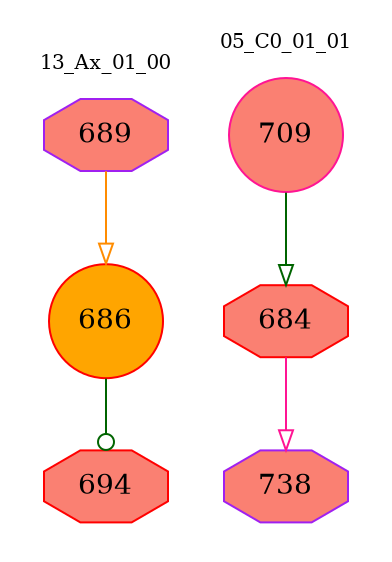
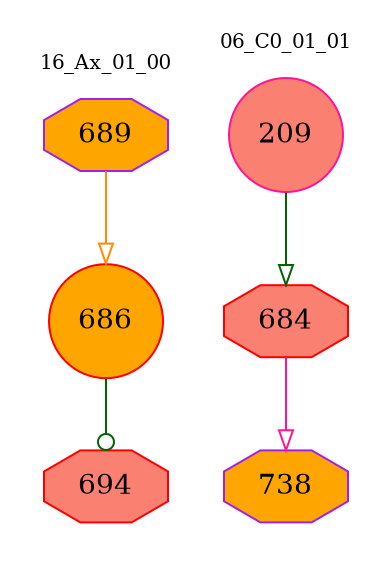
(286, 43) -> (286, 43)
(106, 64) -> (106, 64)
(106, 135) -> (106, 135)
(286, 135) -> (286, 135)
(286, 486) -> (286, 486)
